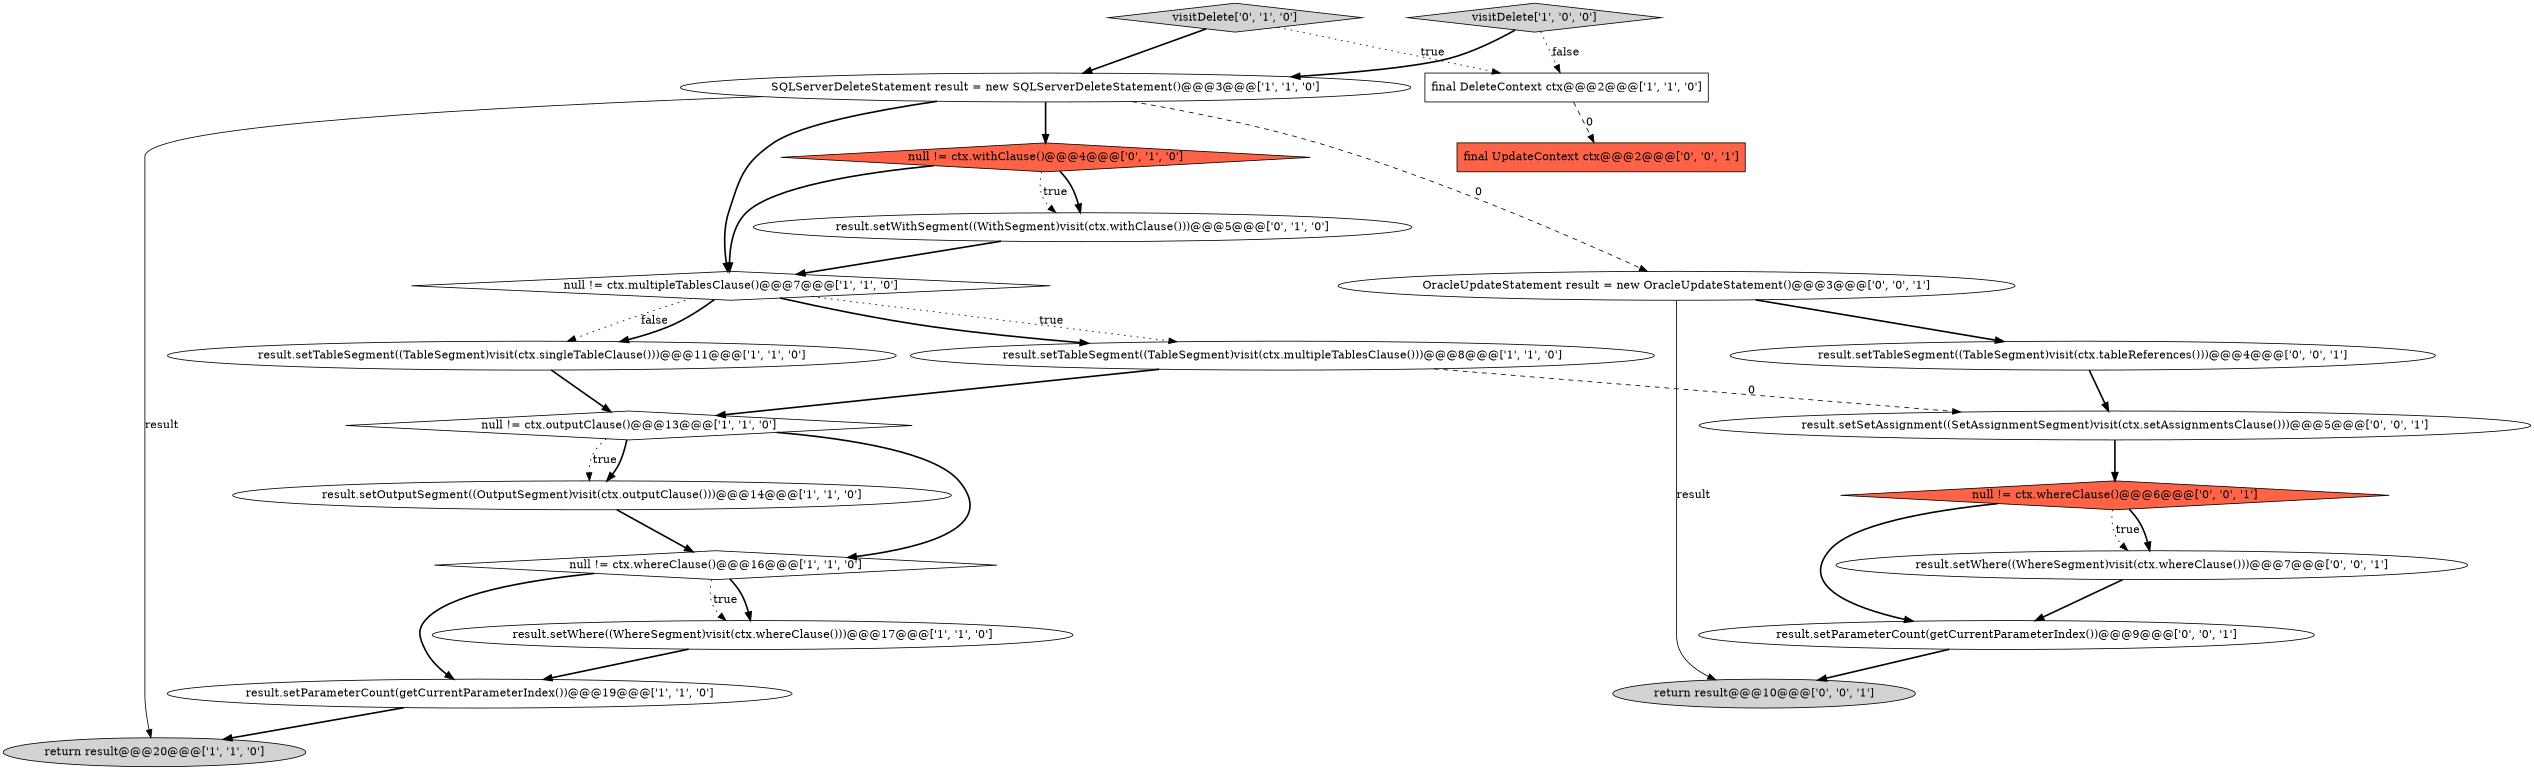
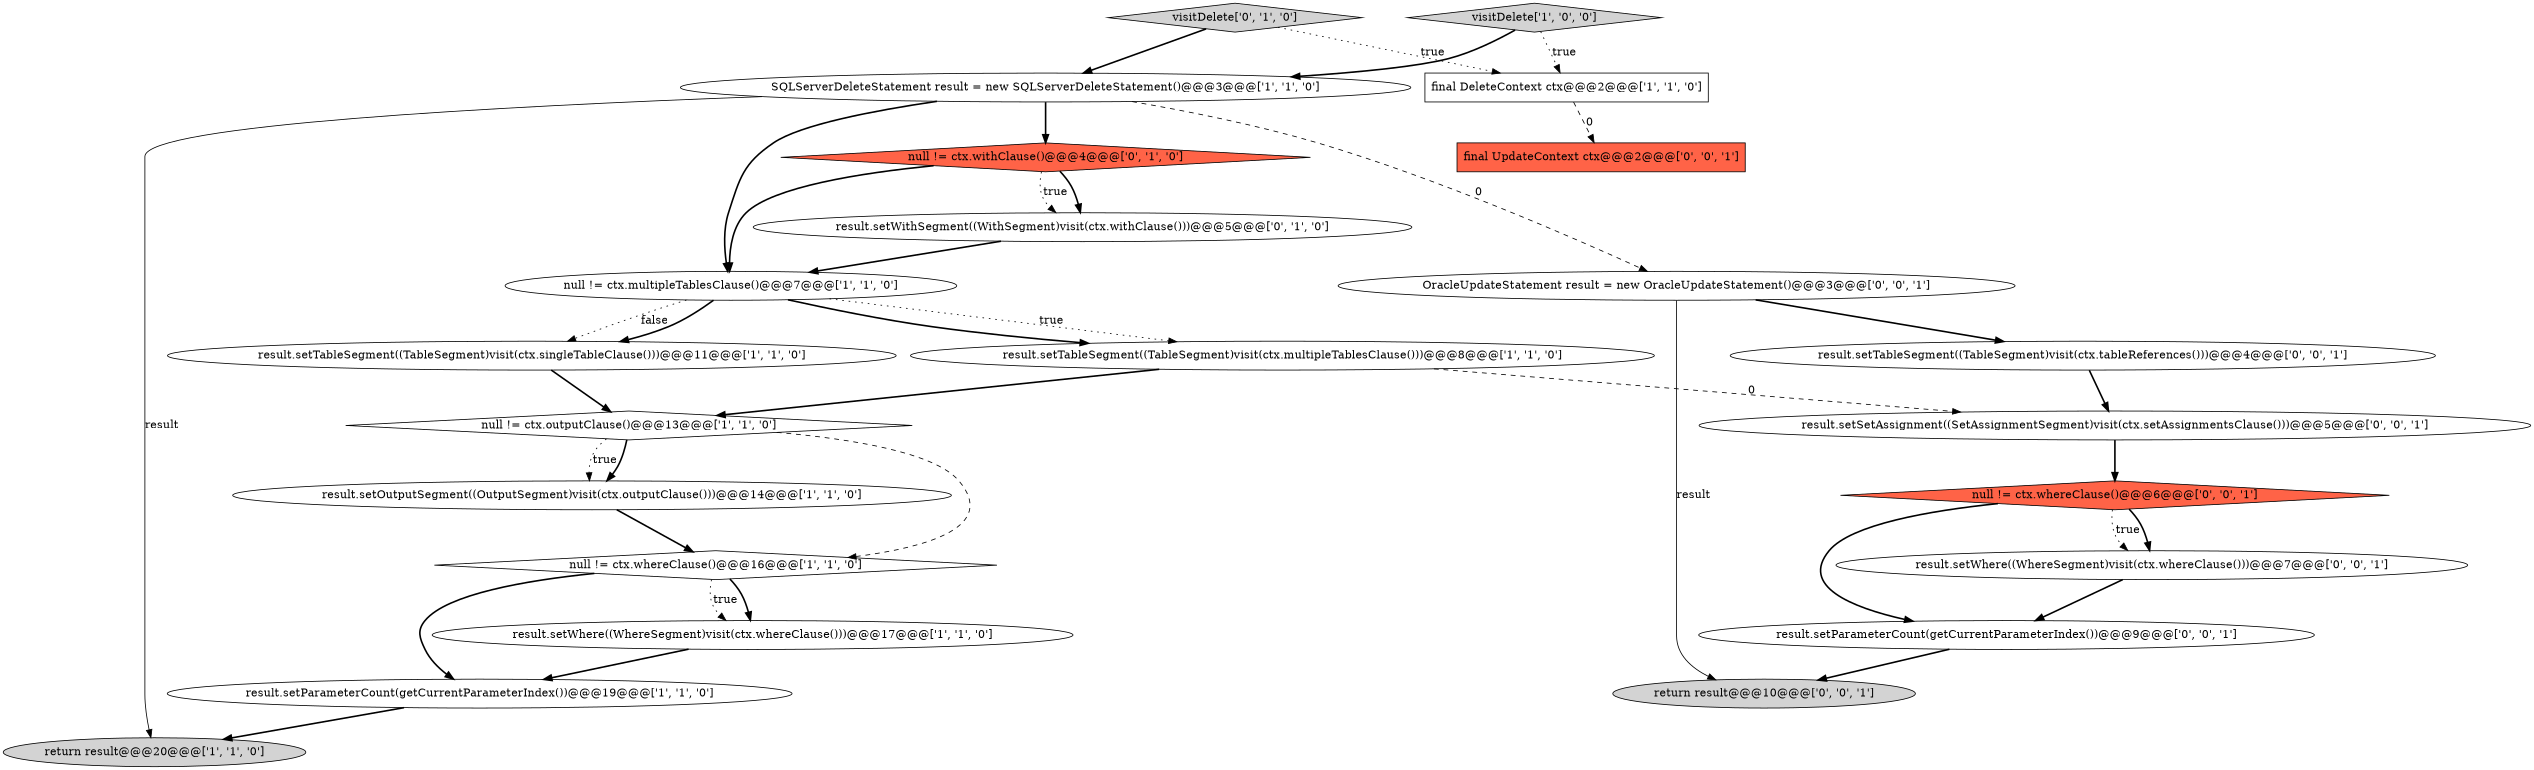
(1566, 53) -> (1565, 53)
(731, 286) -> (731, 286)
(947, 471) -> (947, 471)
